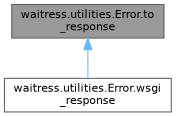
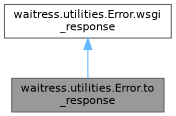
(88, 64) -> (88, 64)
